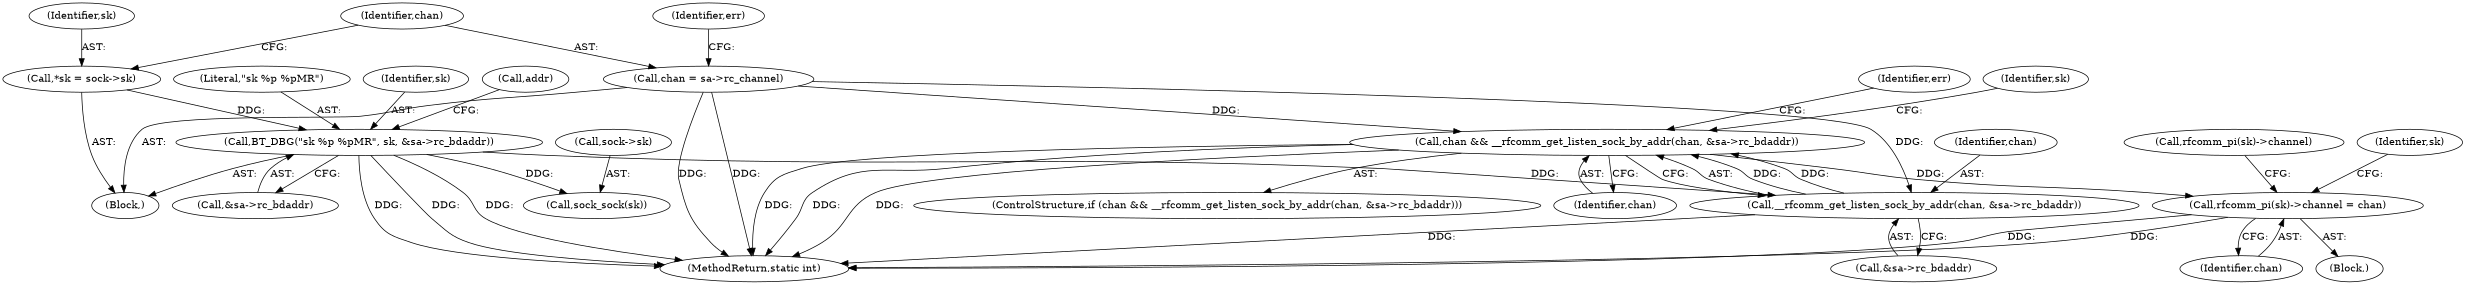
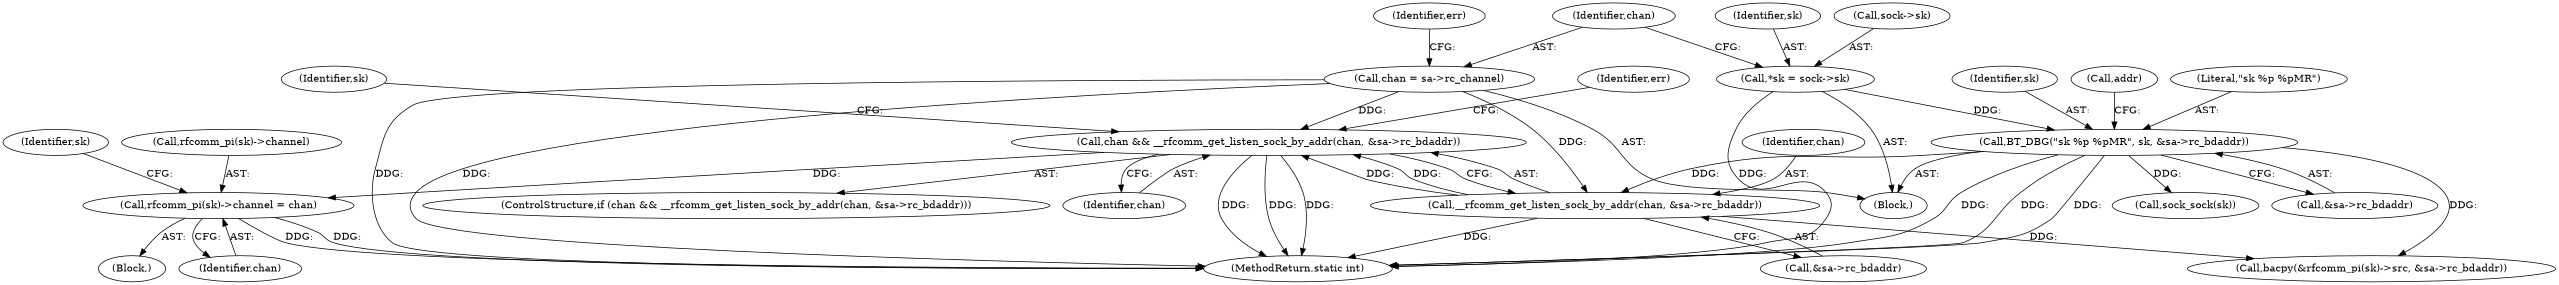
(606, 170) -> (1847, 45)
(2279, 174) -> (240, 174)
none -> (1731, 248)
none -> (2372, 269)
